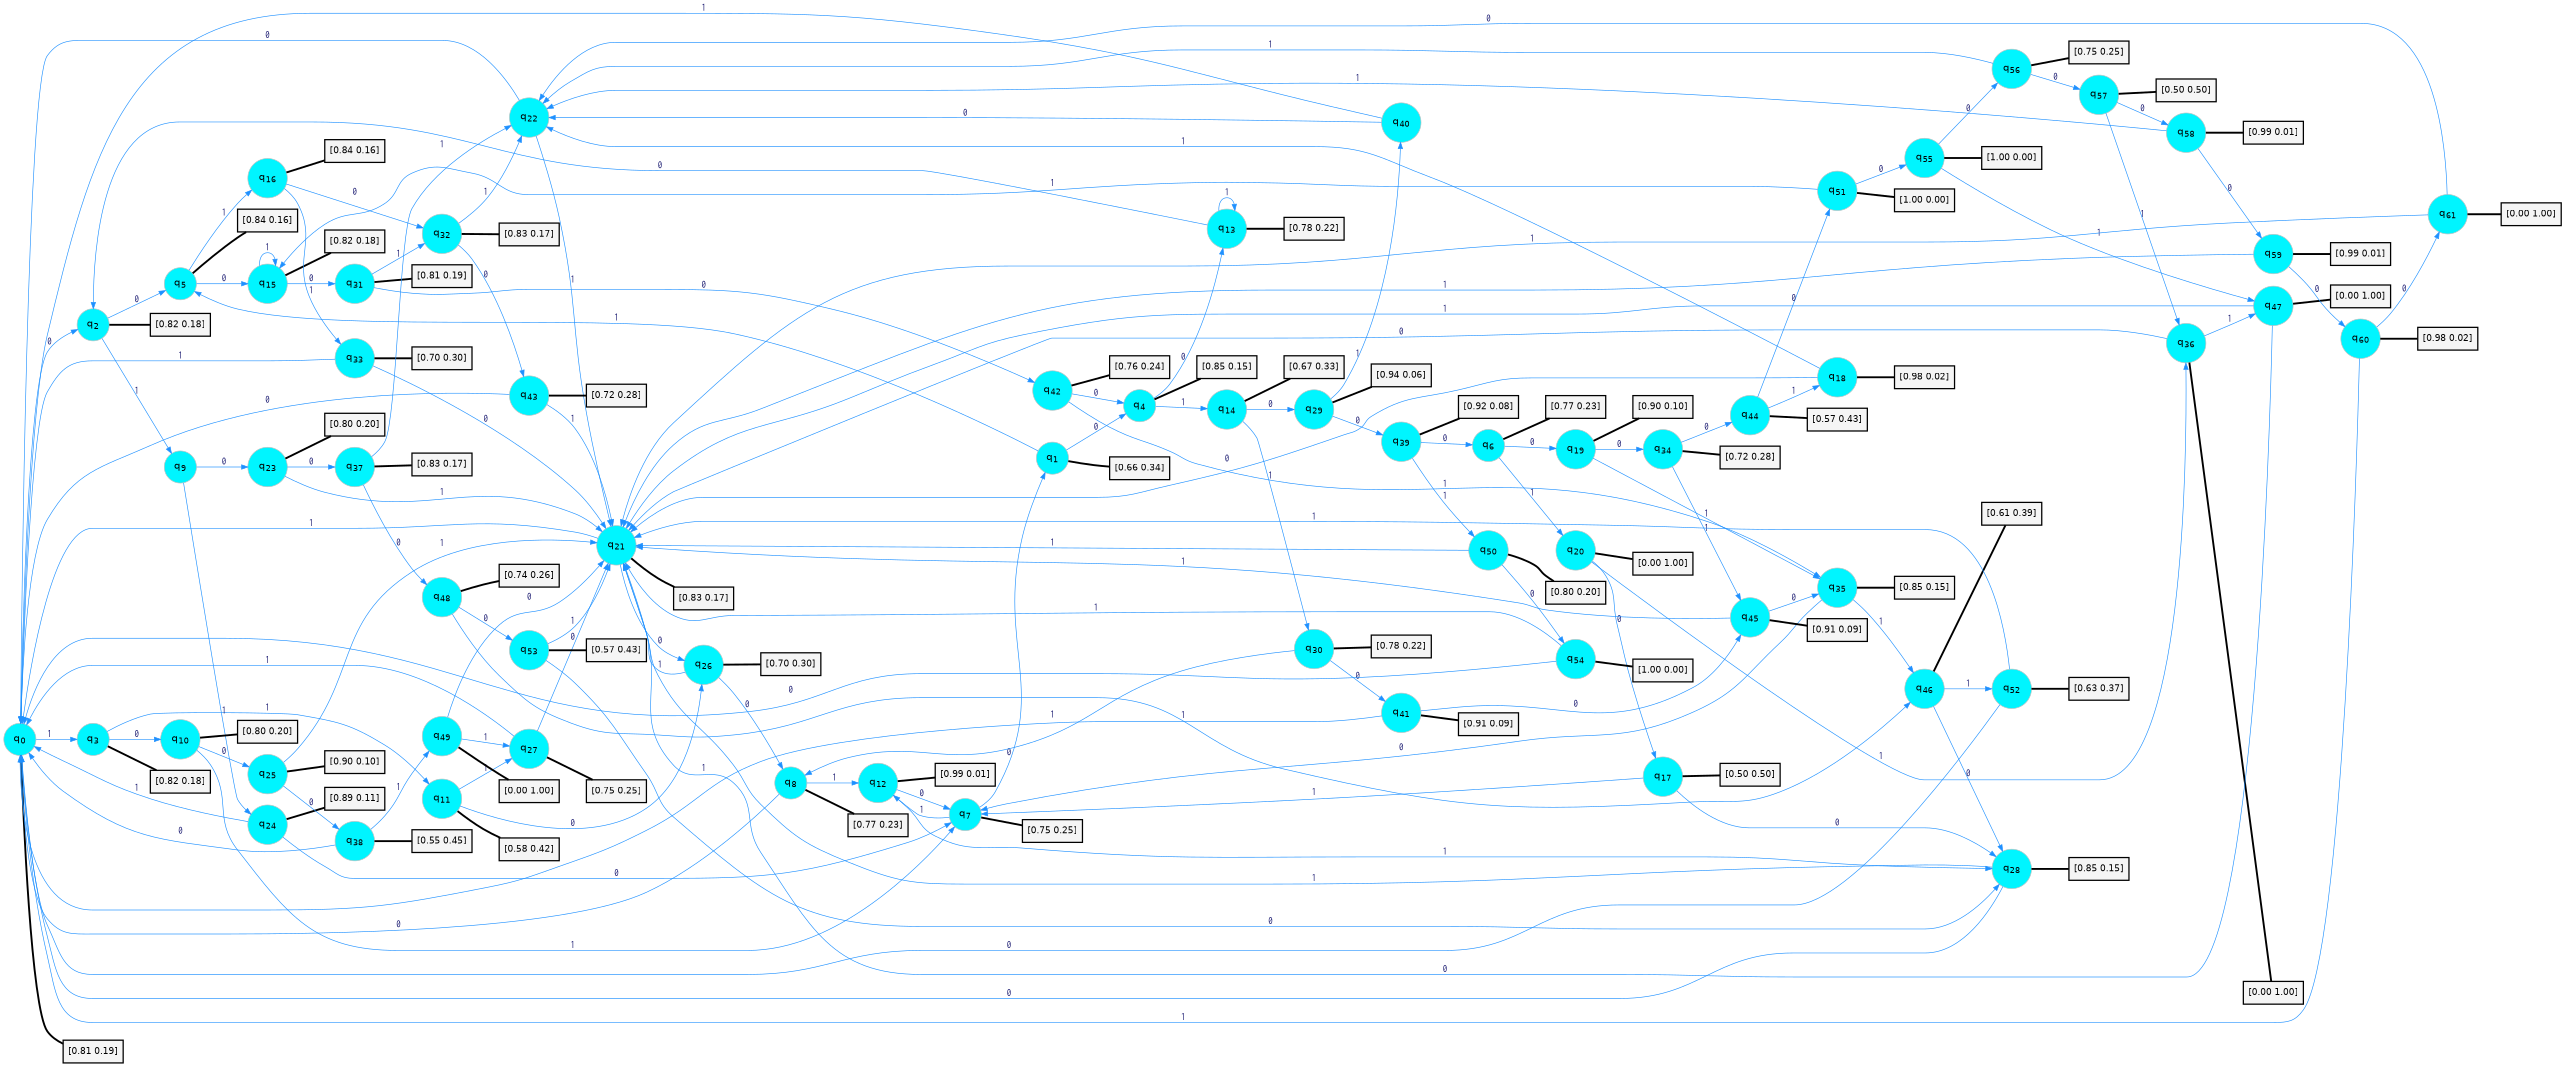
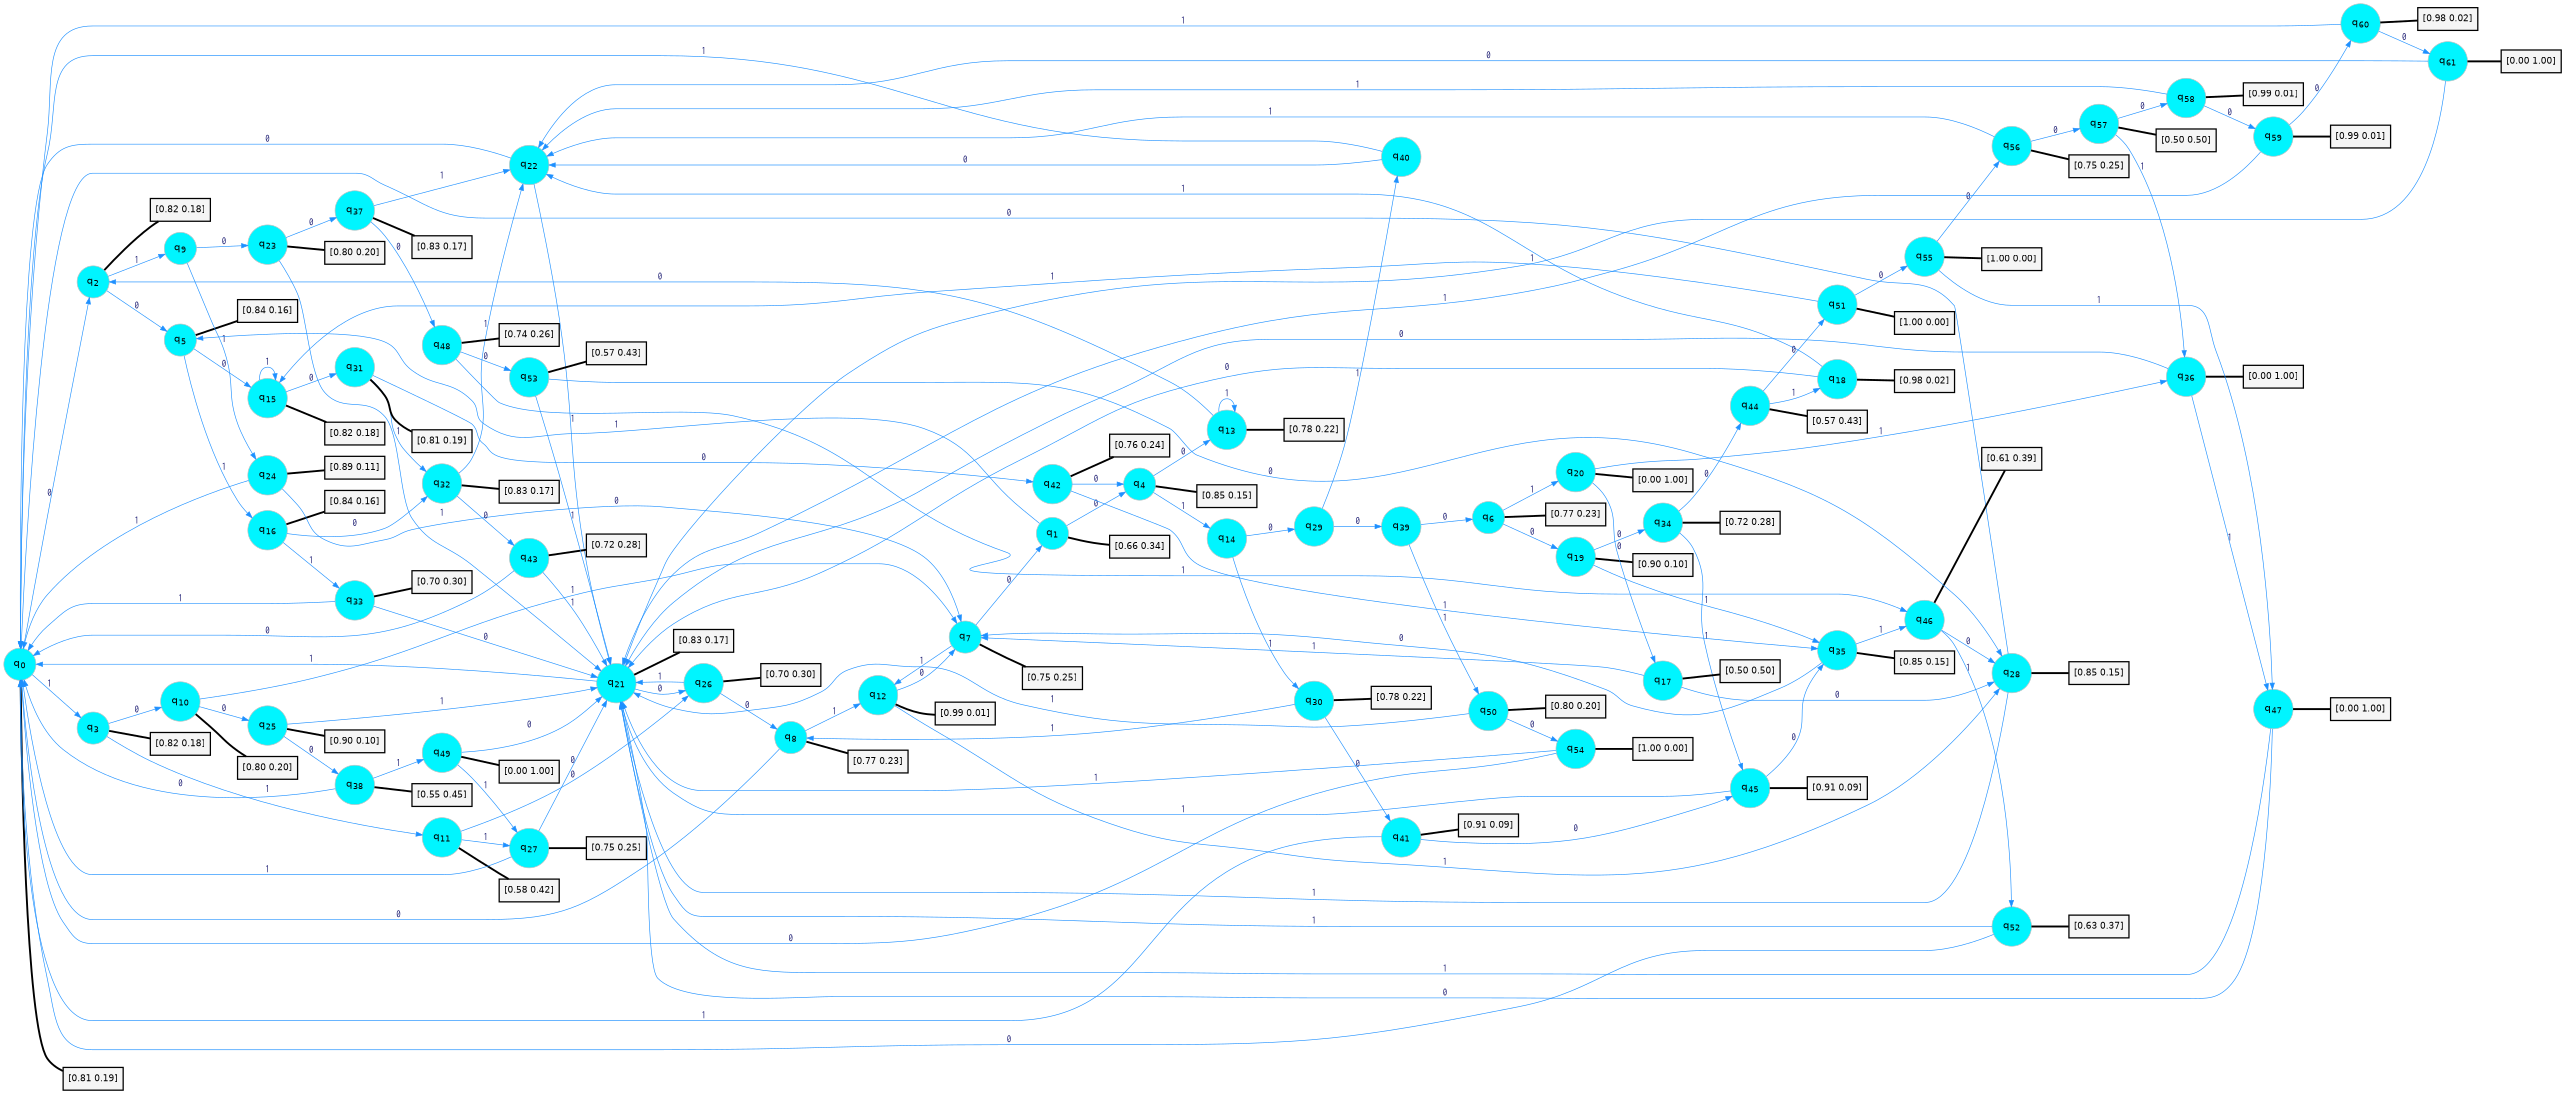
(1314, 367) -> none
(1401, 375) -> none
(1488, 407) -> none
